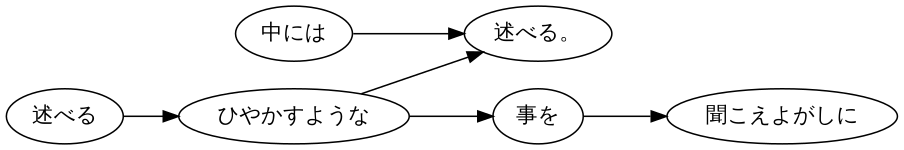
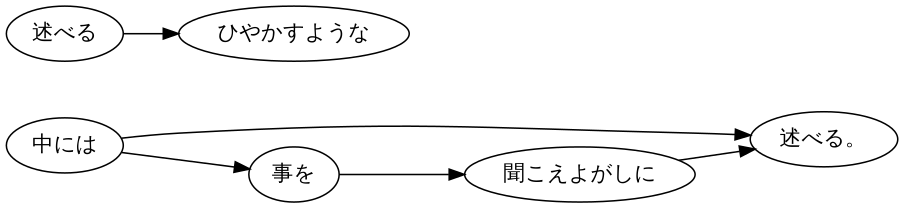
(415, 75) -> (709, 156)
(444, 116) -> (178, 160)
